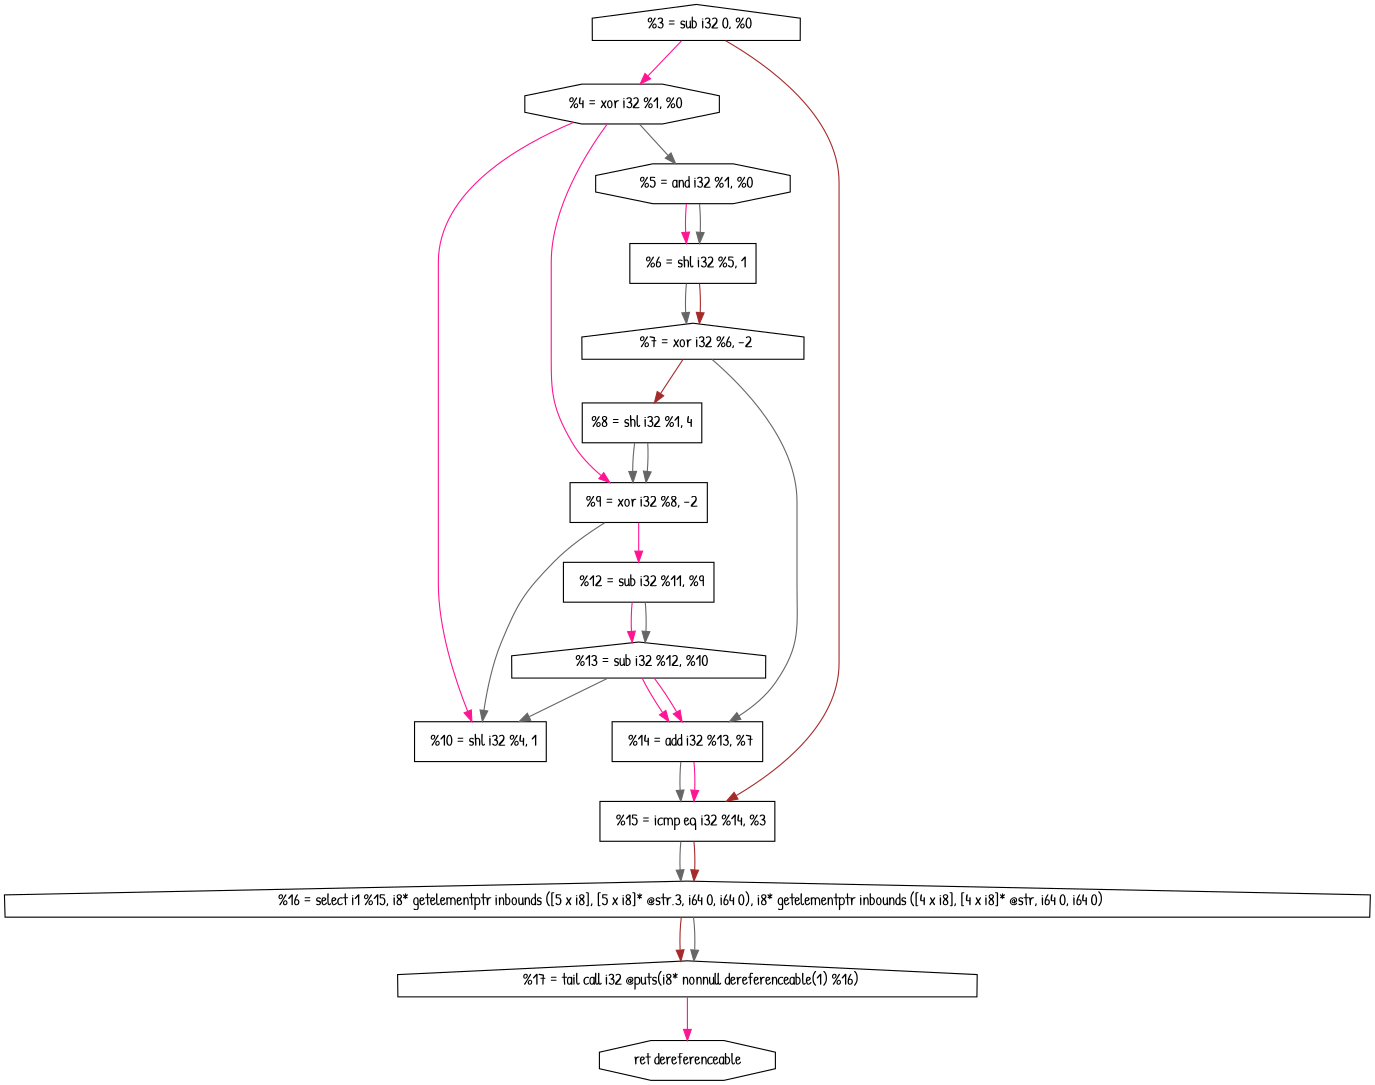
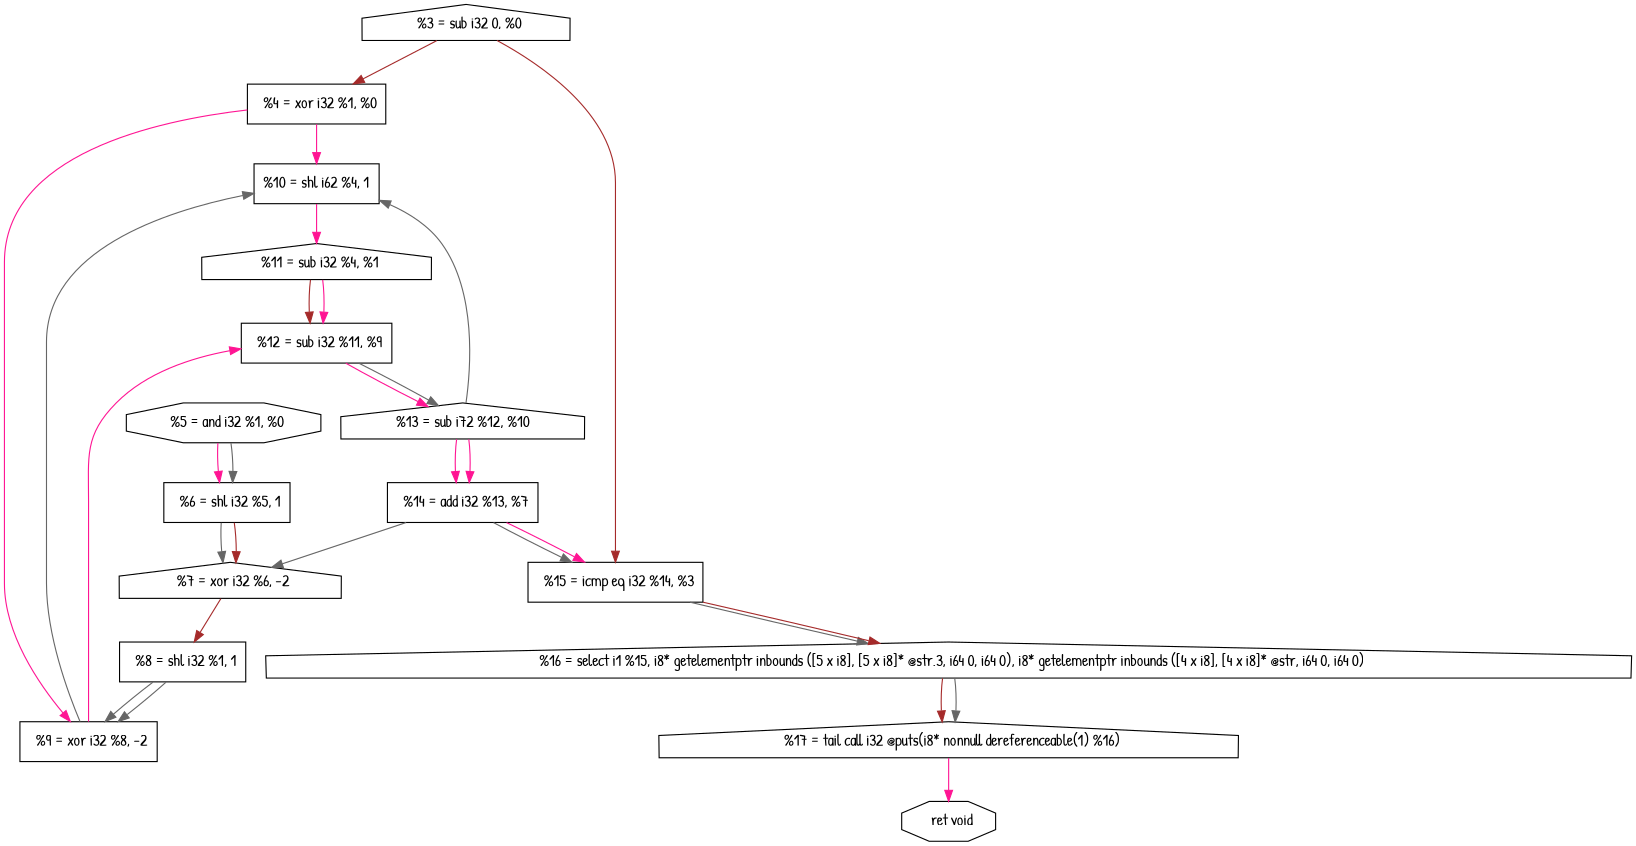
(665, 58) -> (400, 60)
(622, 104) -> (317, 104)
(654, 140) -> none
none -> (317, 263)
(642, 423) -> (183, 662)
(797, 534) -> (344, 543)
(639, 662) -> (463, 423)
(480, 742) -> (317, 184)
(687, 1060) -> (949, 821)
